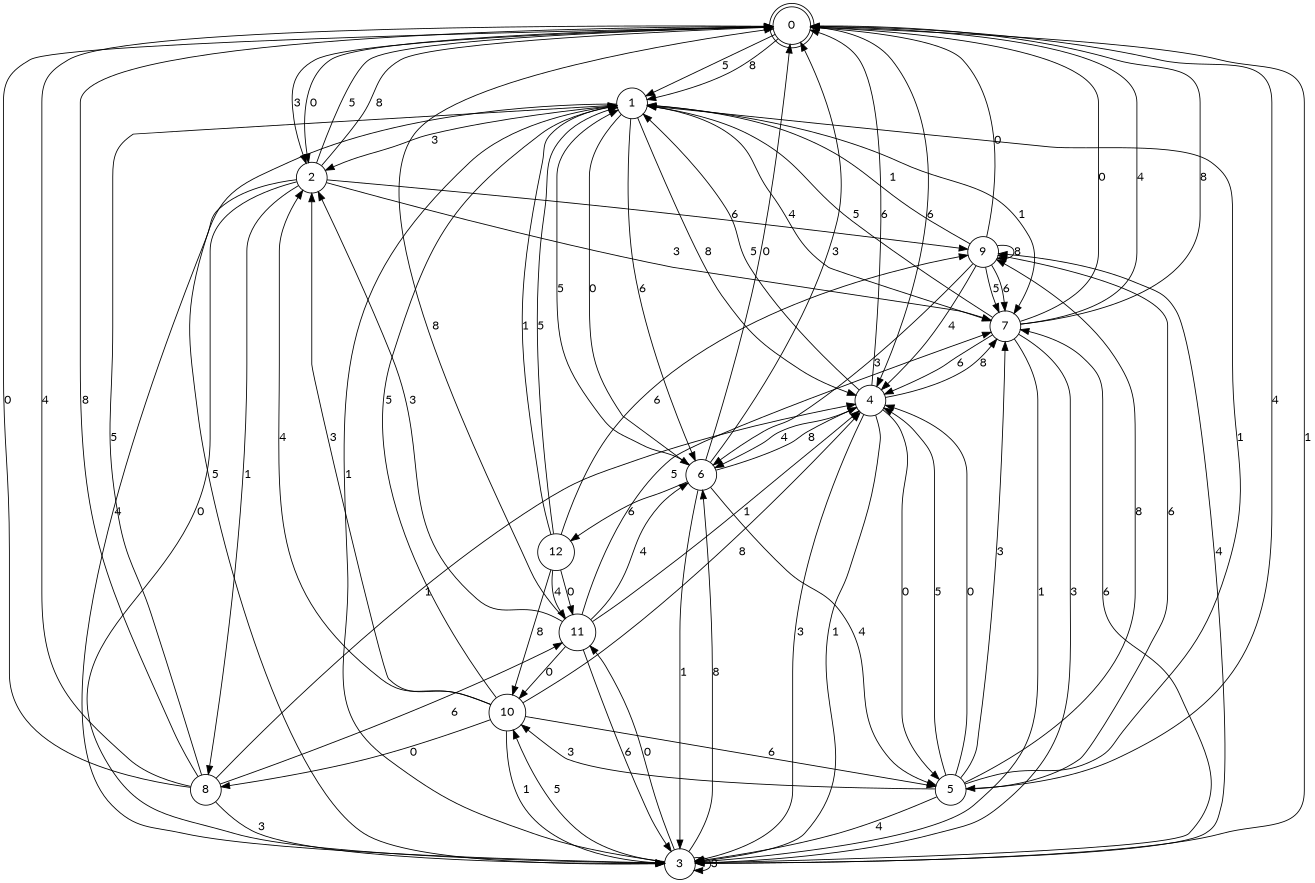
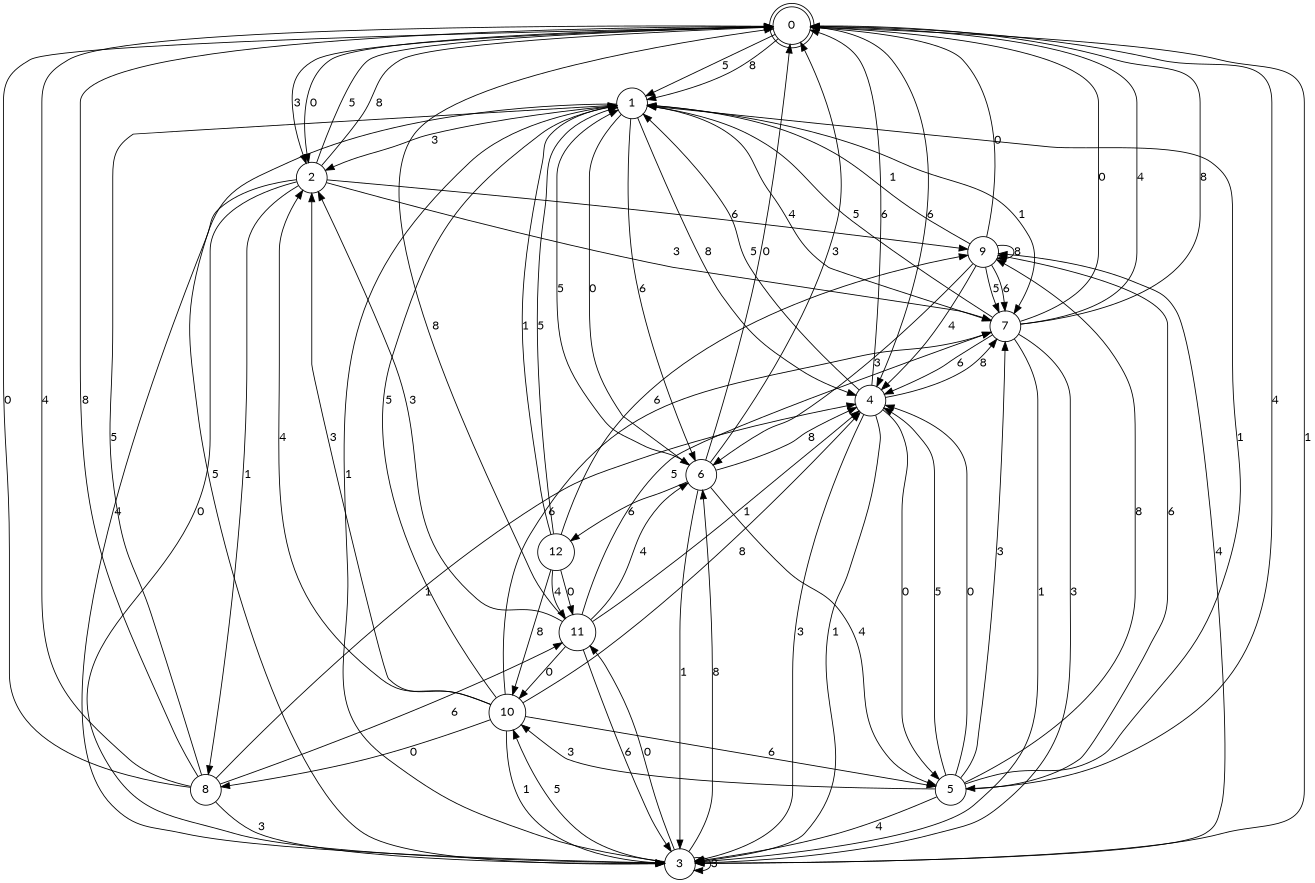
(787, 429) -> none
(1210, 794) -> (653, 413)
